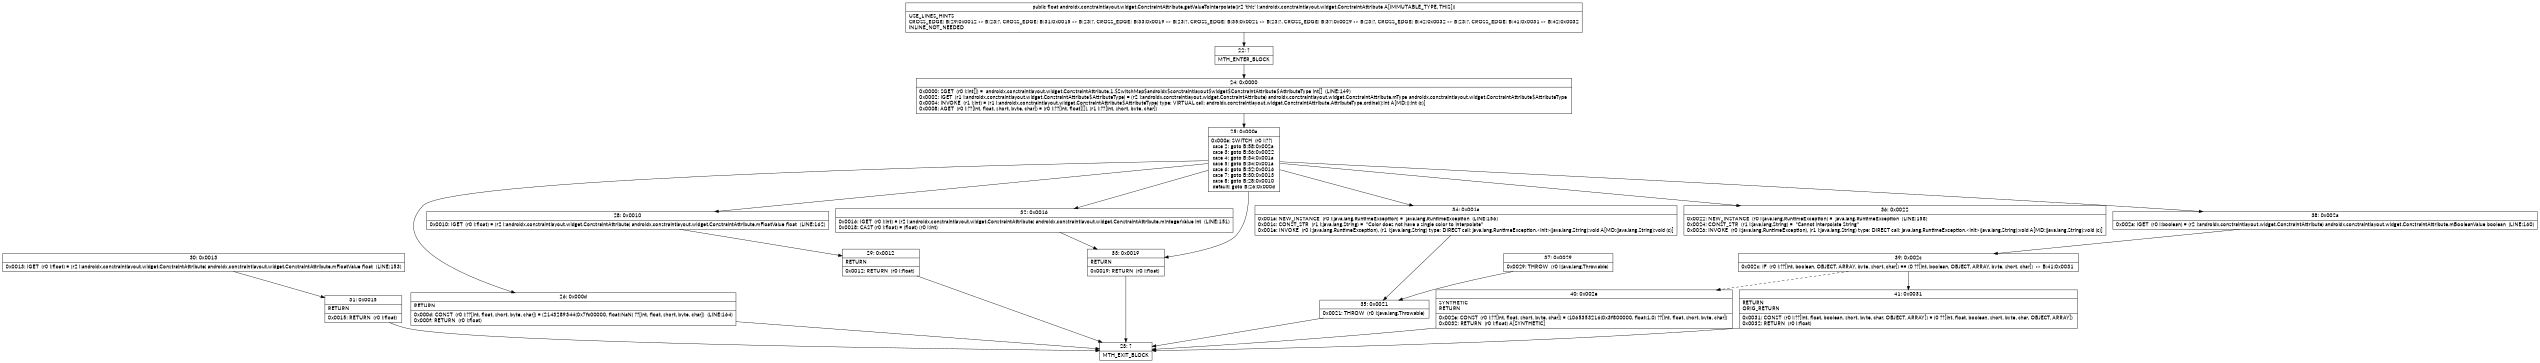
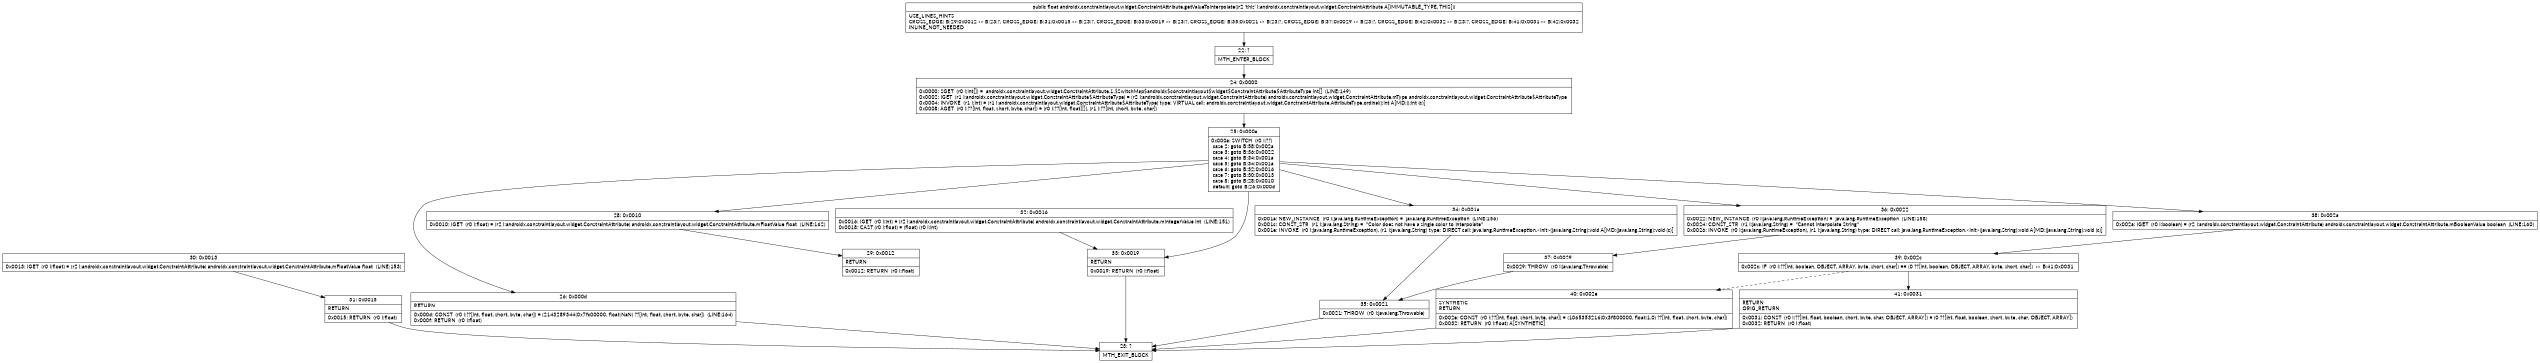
(1143, 189) -> none
none -> (1698, 245)
(1008, 308) -> none
